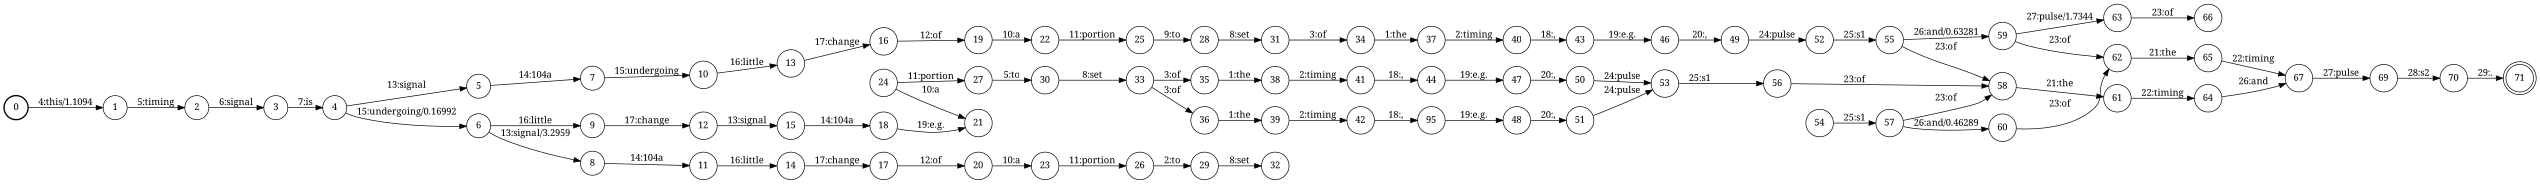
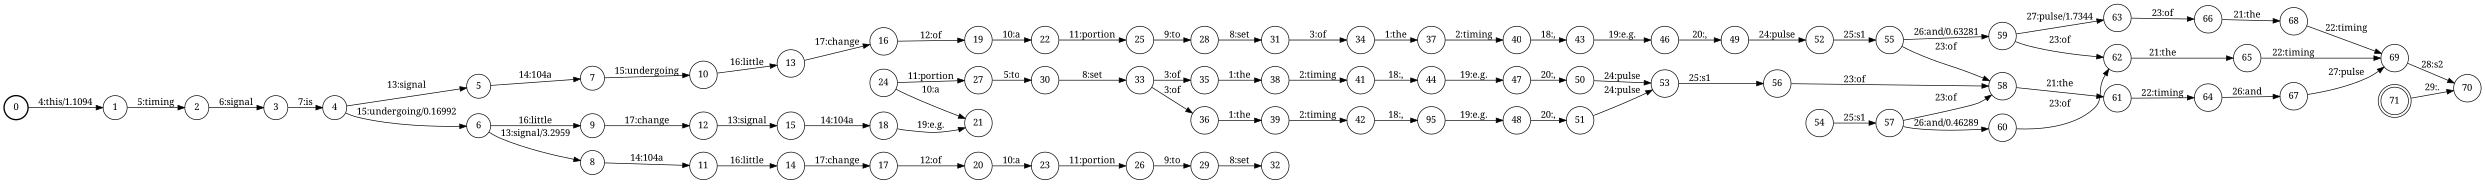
none -> (2294, 21)
(2250, 67) -> (2318, 58)
(2482, 78) -> (2429, 95)
(1172, 161) -> (1172, 161)
